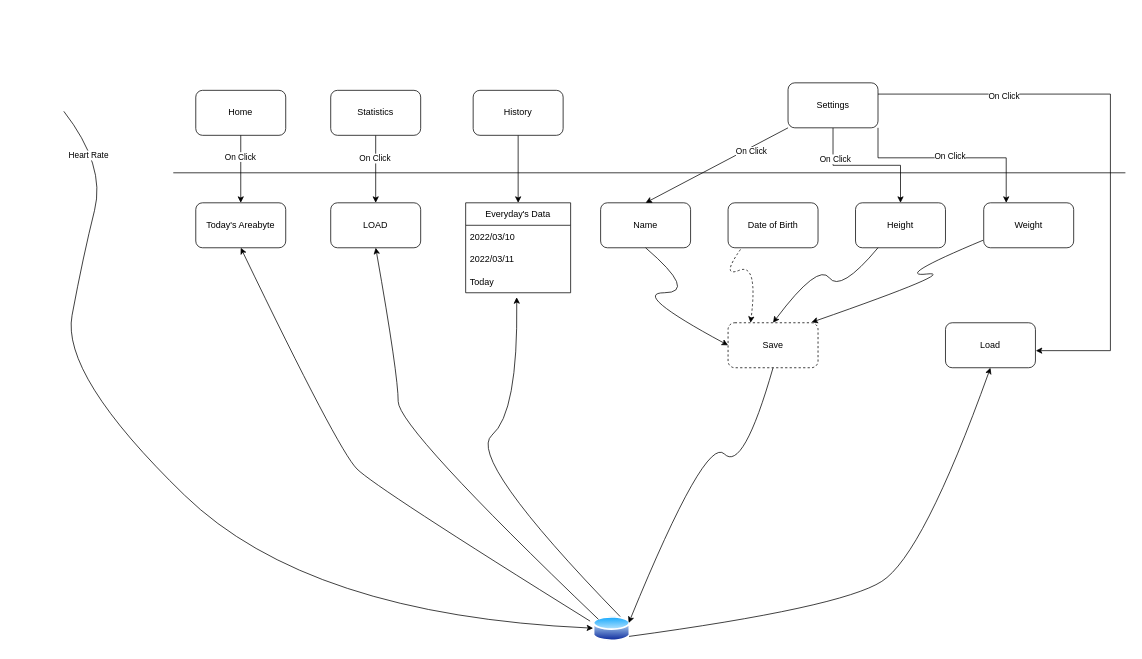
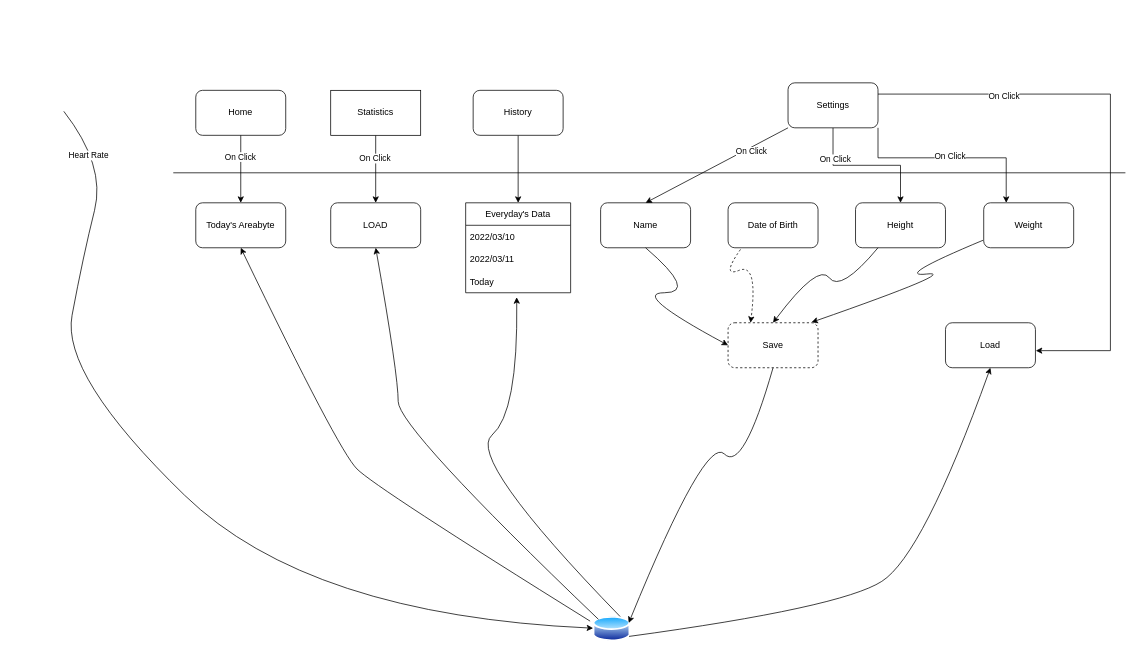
(375, 113) -> (375, 113)
